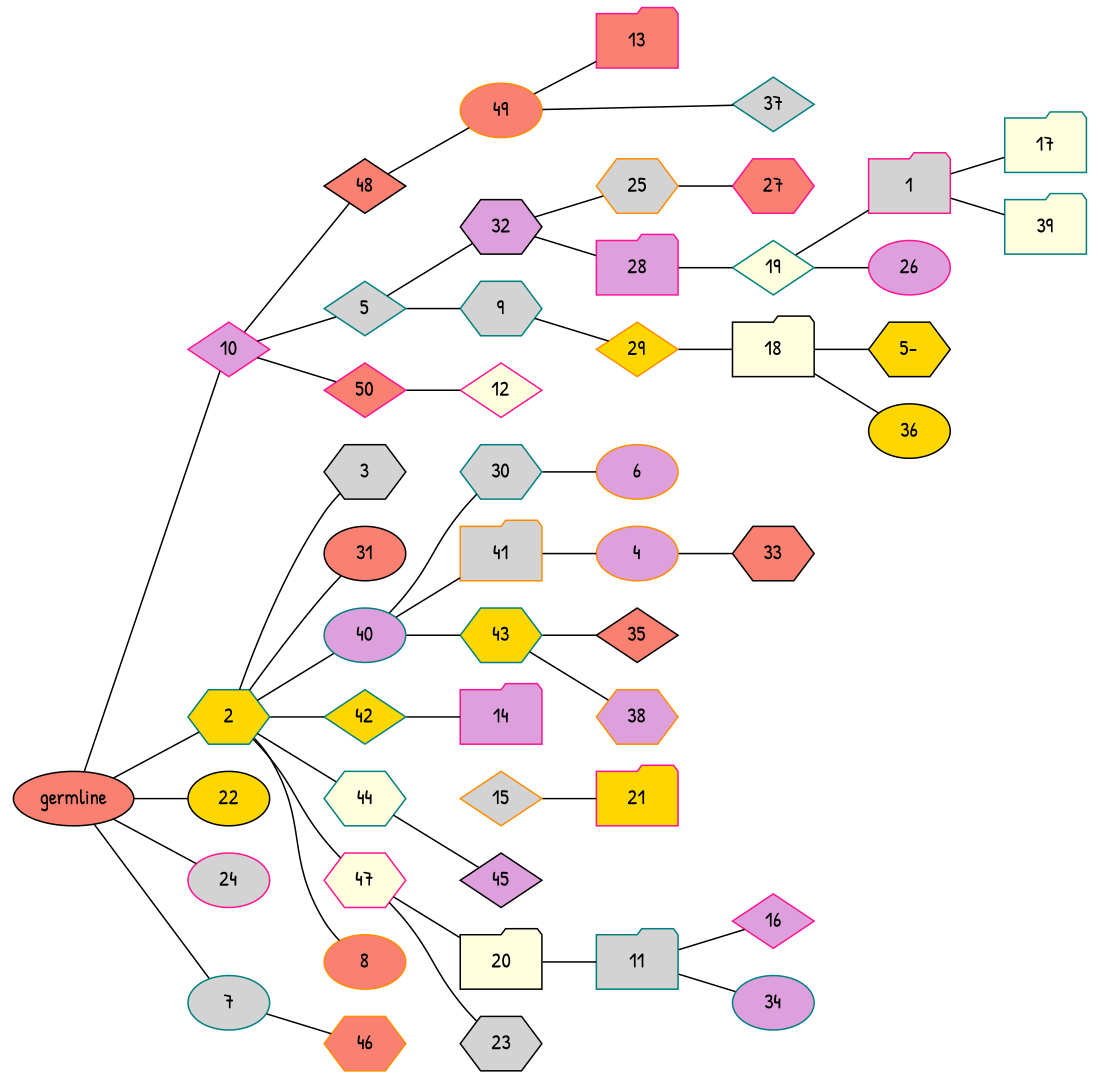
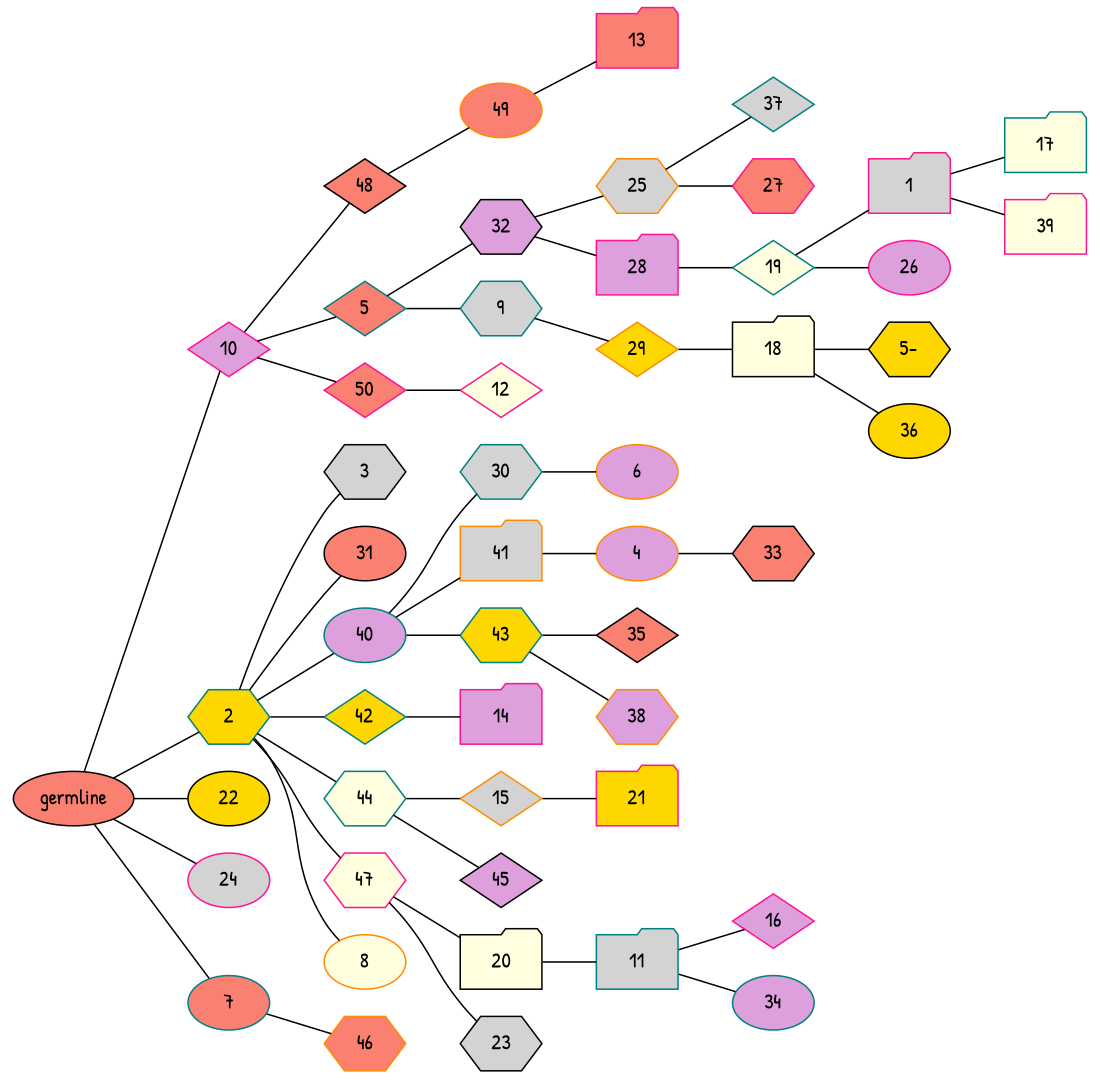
(638, 107) -> (708, 143)
(1046, 227) -> (1046, 227)
(365, 309) -> (365, 309)
none -> (433, 799)
(365, 962) -> (365, 962)
(229, 1003) -> (229, 1003)
